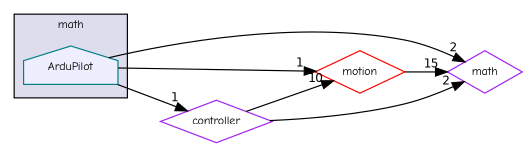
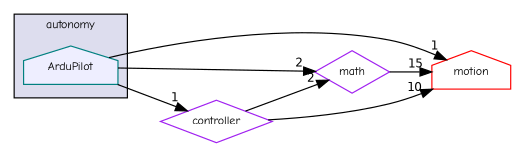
(71, 25) -> (71, 25)
(360, 72) -> (471, 72)
(420, 72) -> (405, 72)
